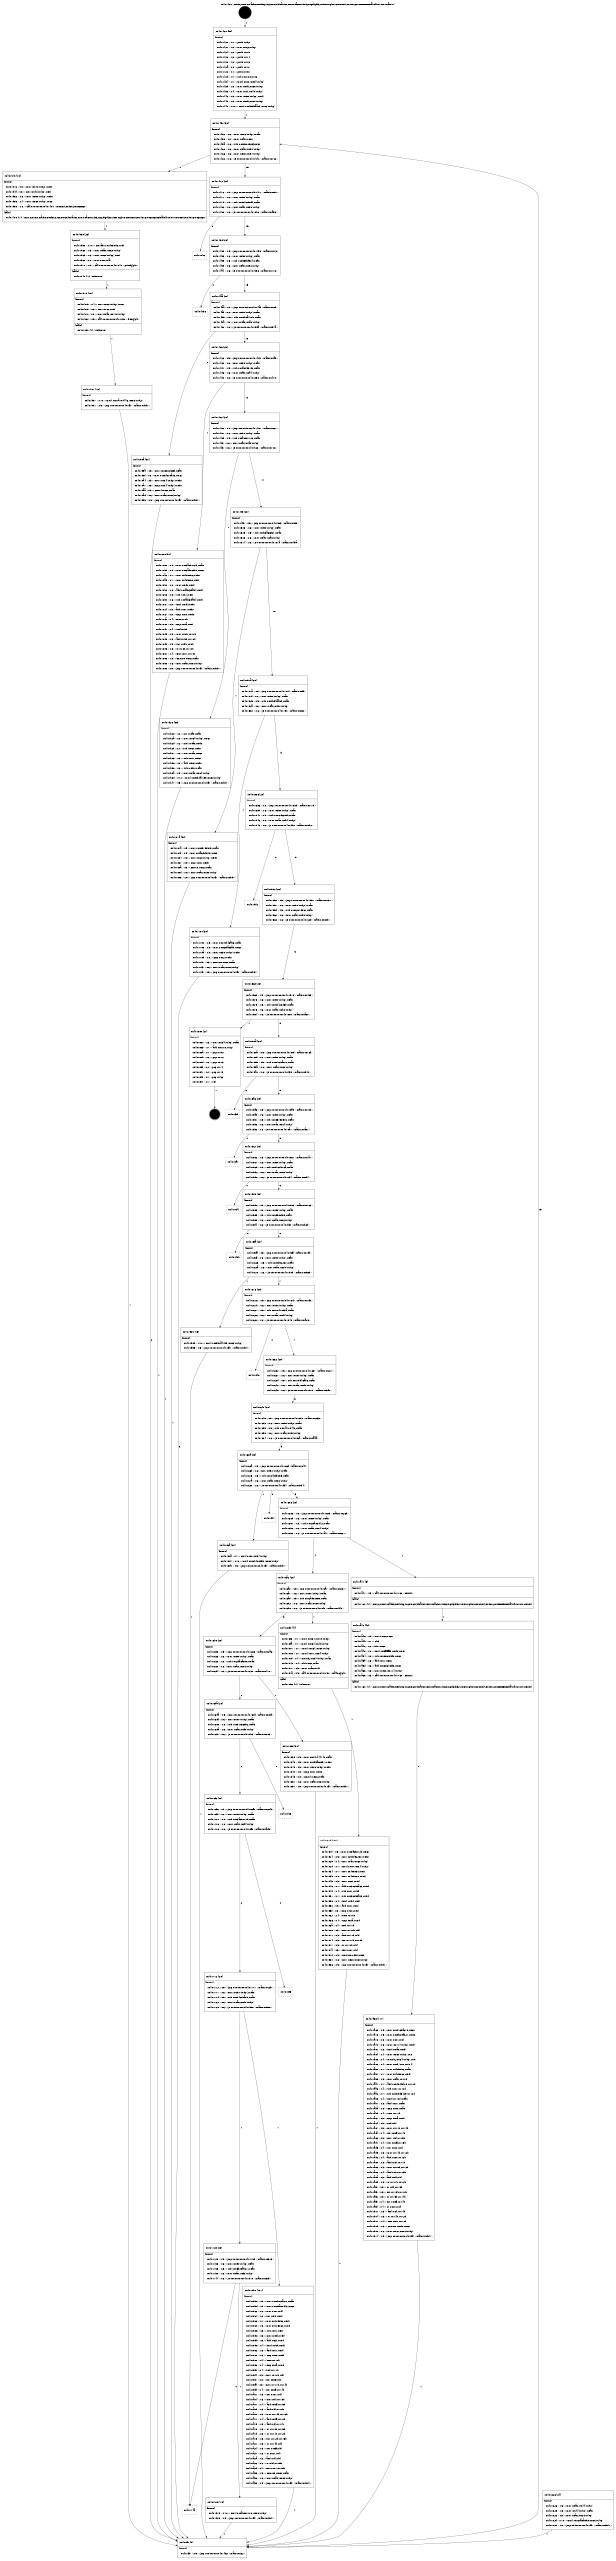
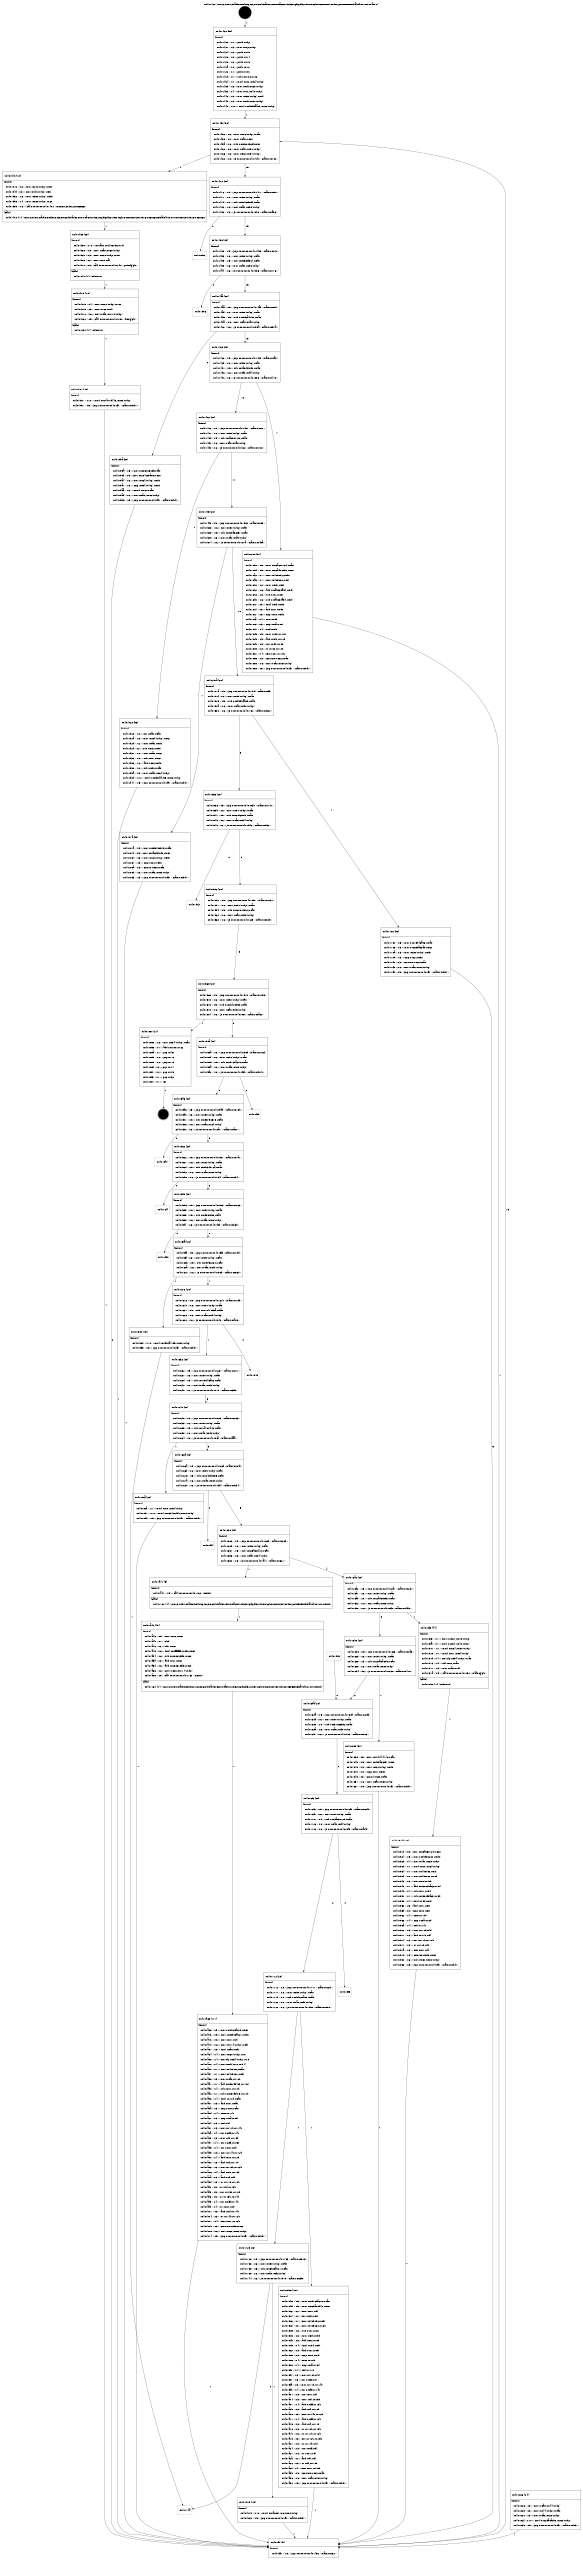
(257, 1514) -> (167, 1466)
(267, 1773) -> (335, 1679)
